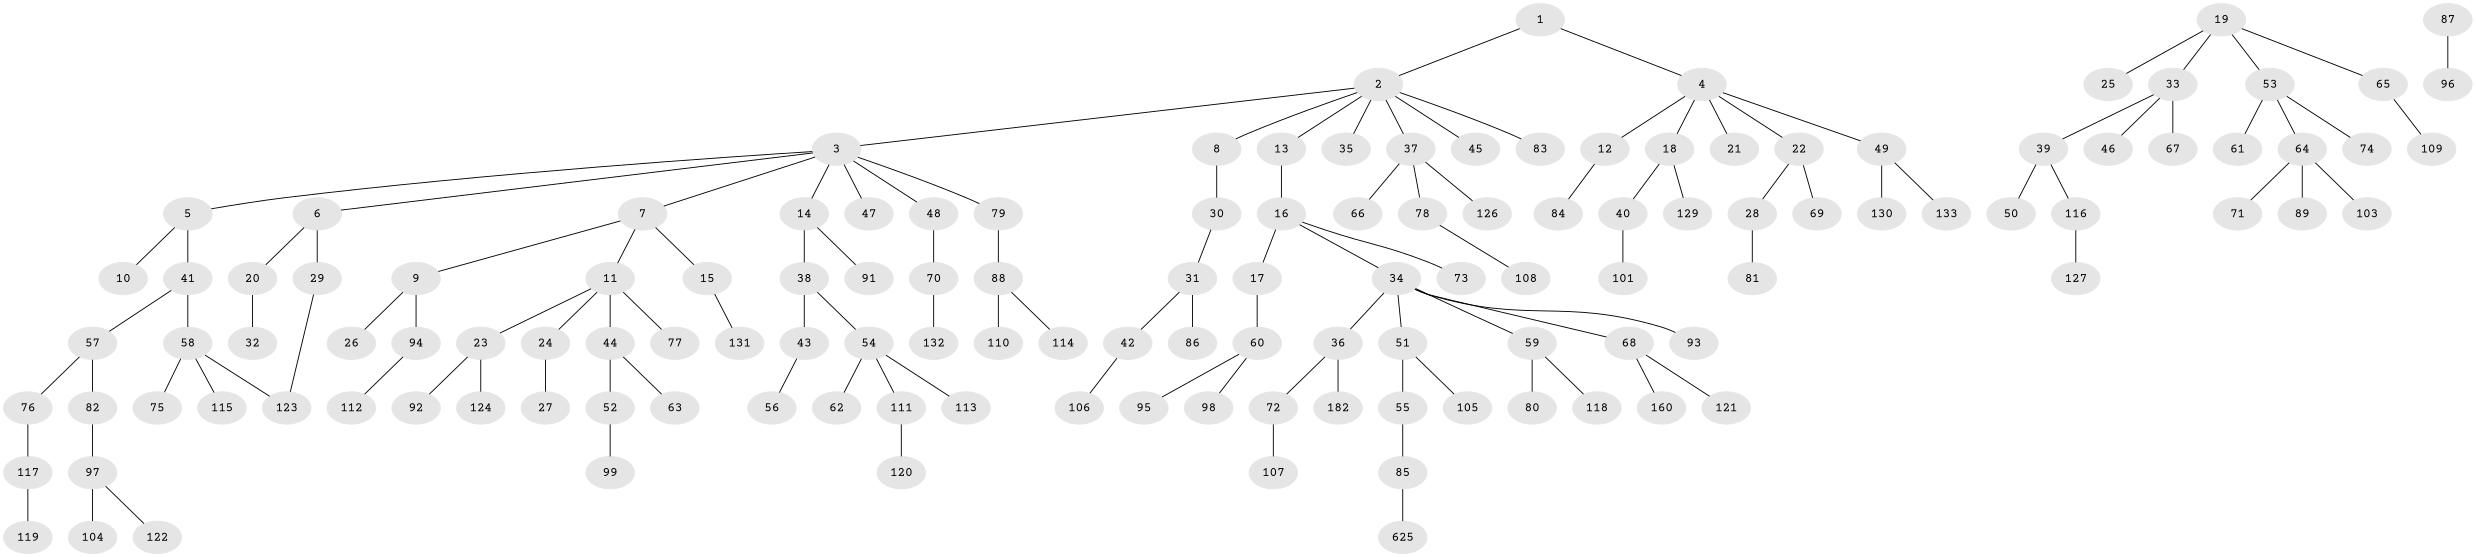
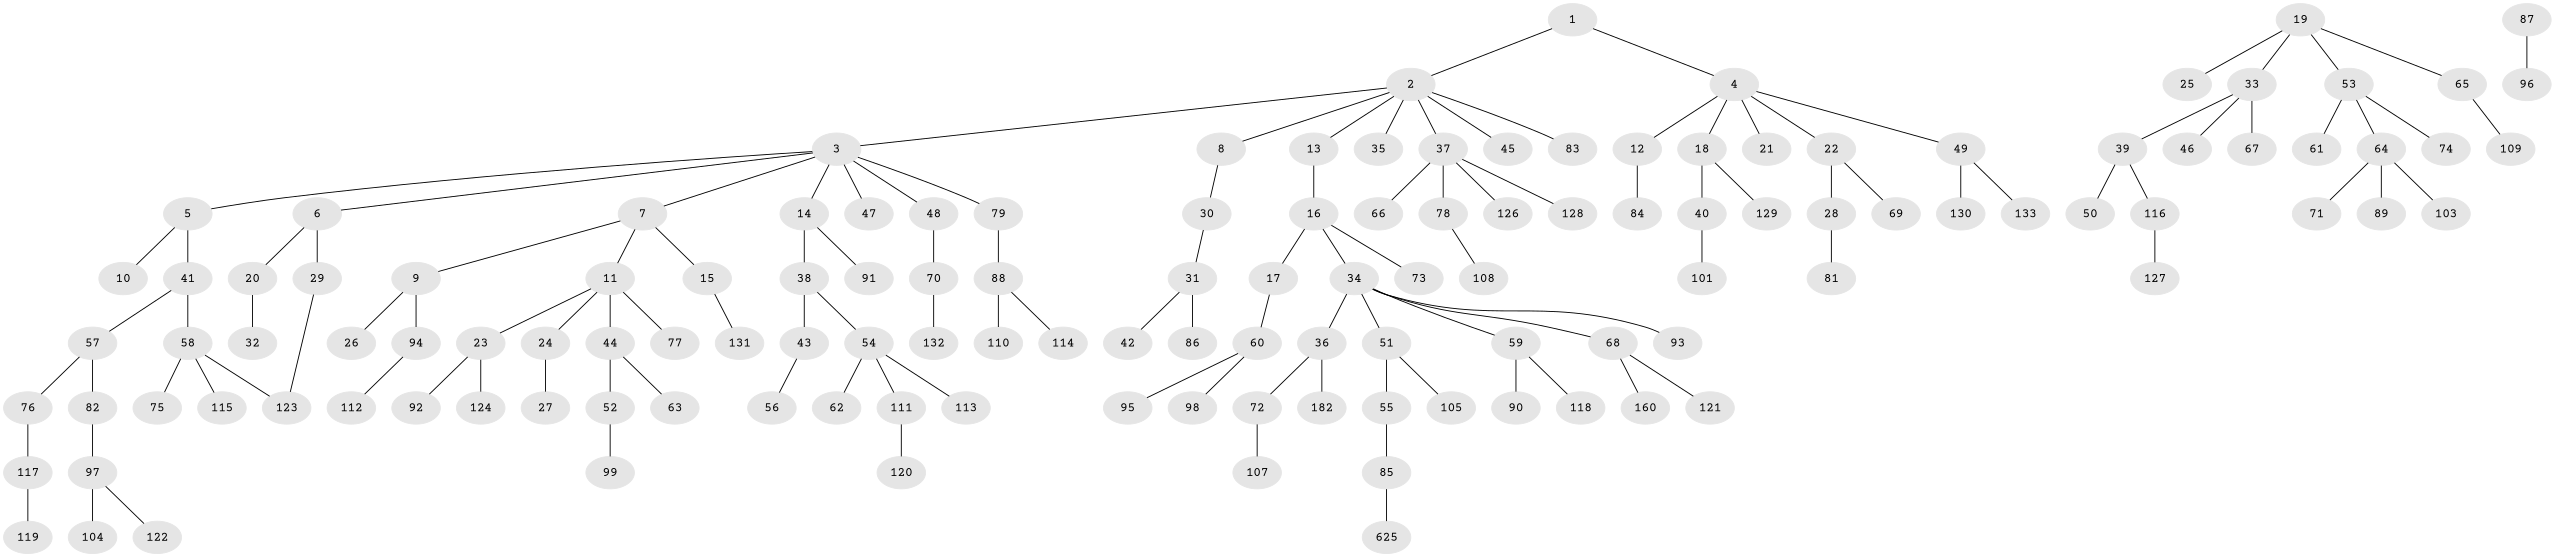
none -> (1573, 214)
(1079, 408) -> none
(1532, 408) -> (1516, 408)
